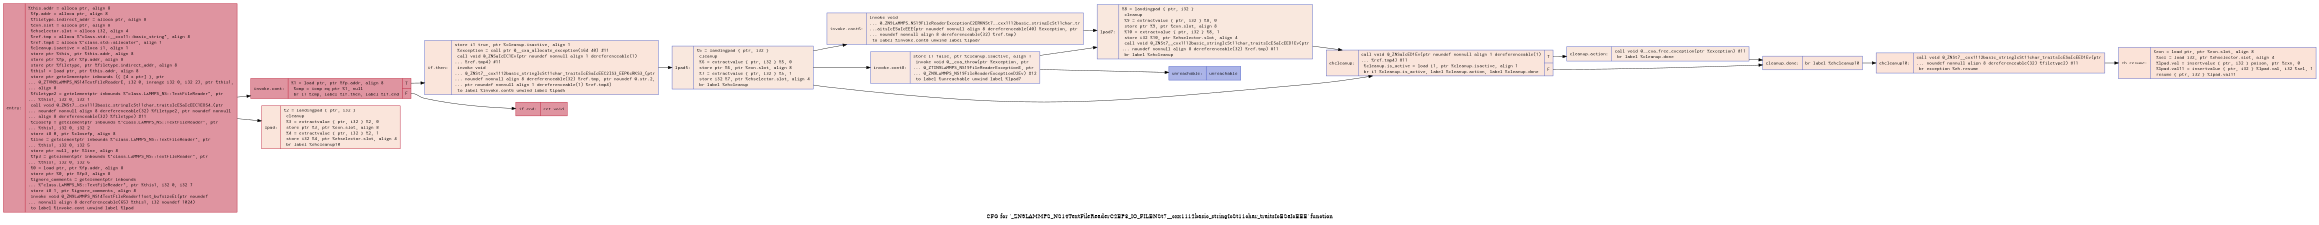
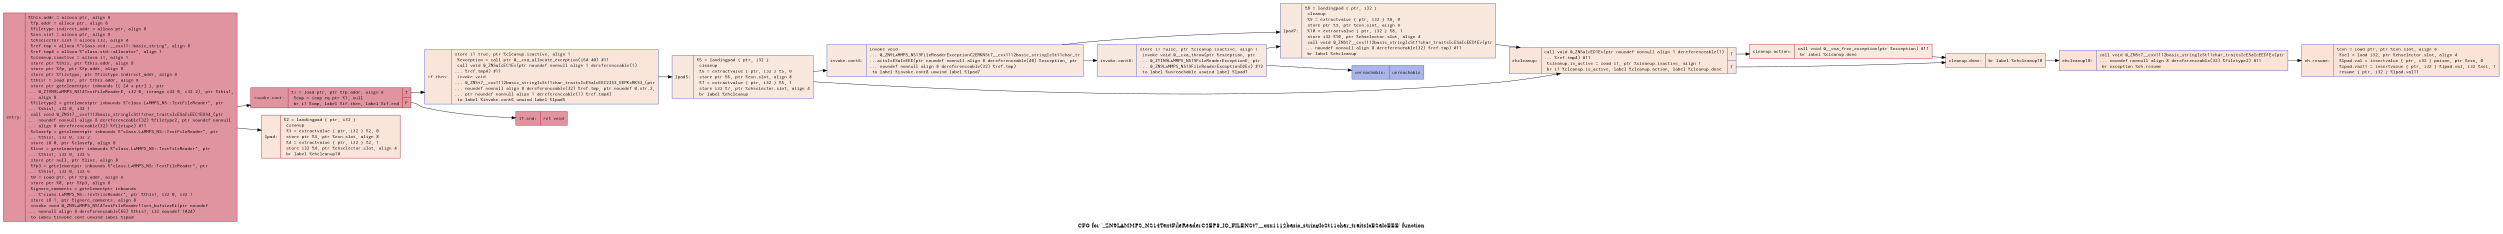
(1658, 54) -> (1841, 51)
(840, 68) -> (1088, 61)
